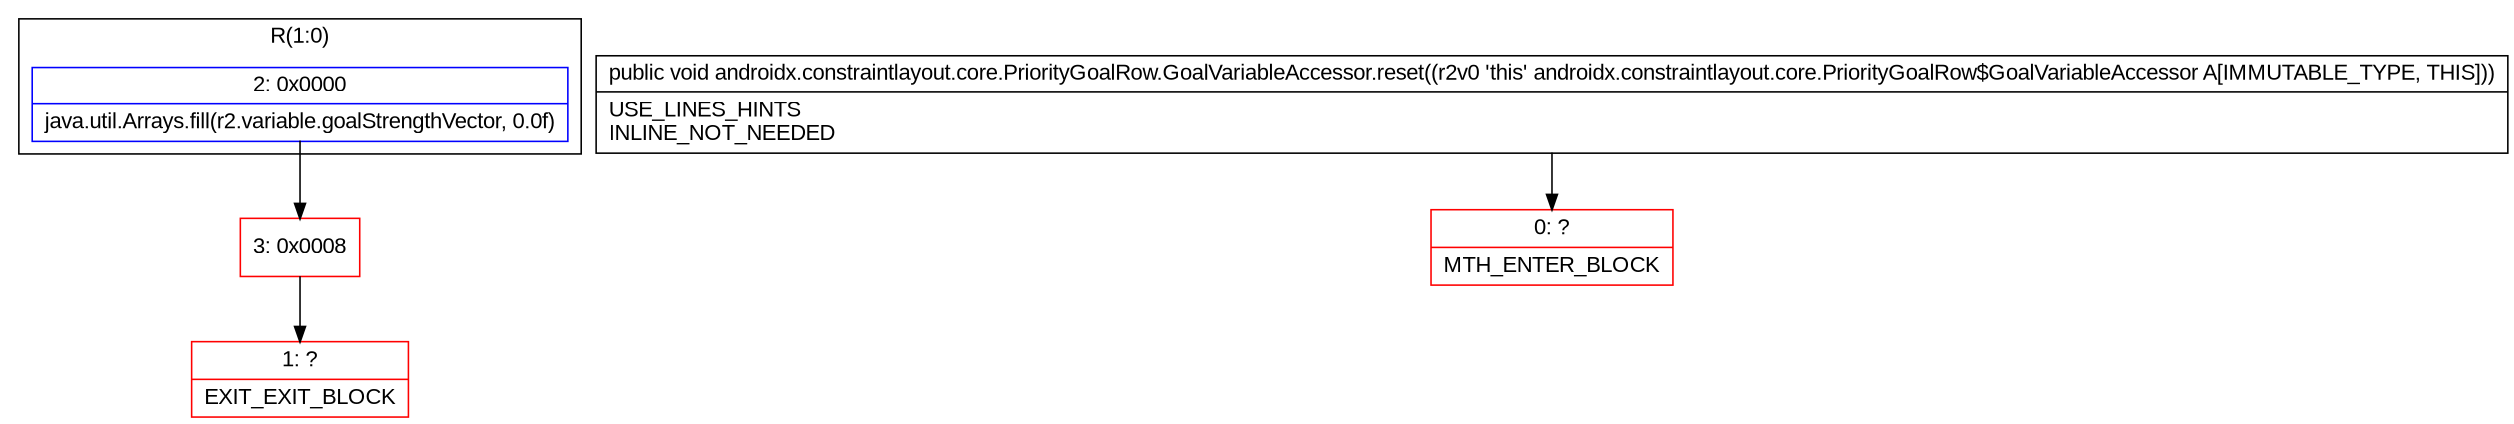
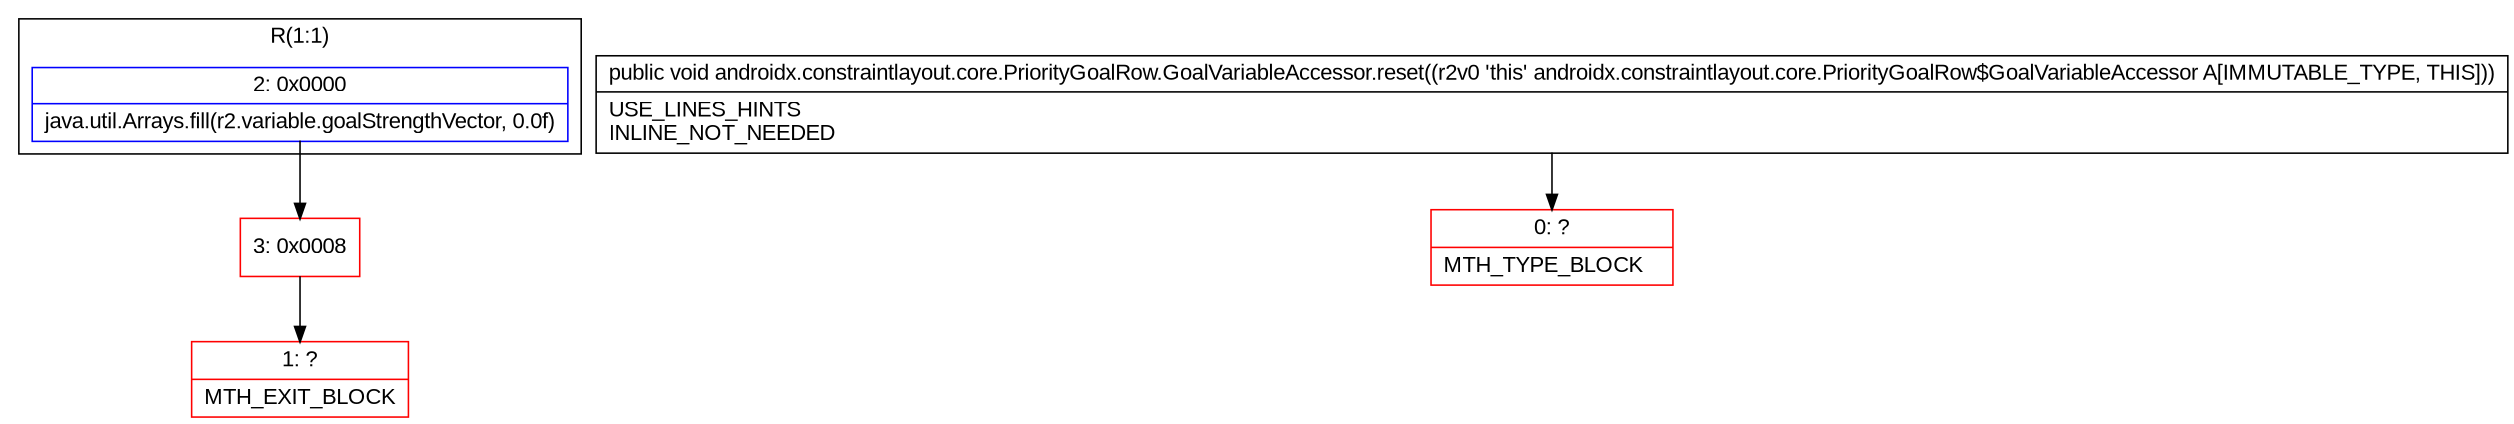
(300, 37) -> (300, 37)
(1552, 265) -> (1543, 265)
(300, 397) -> (300, 397)
